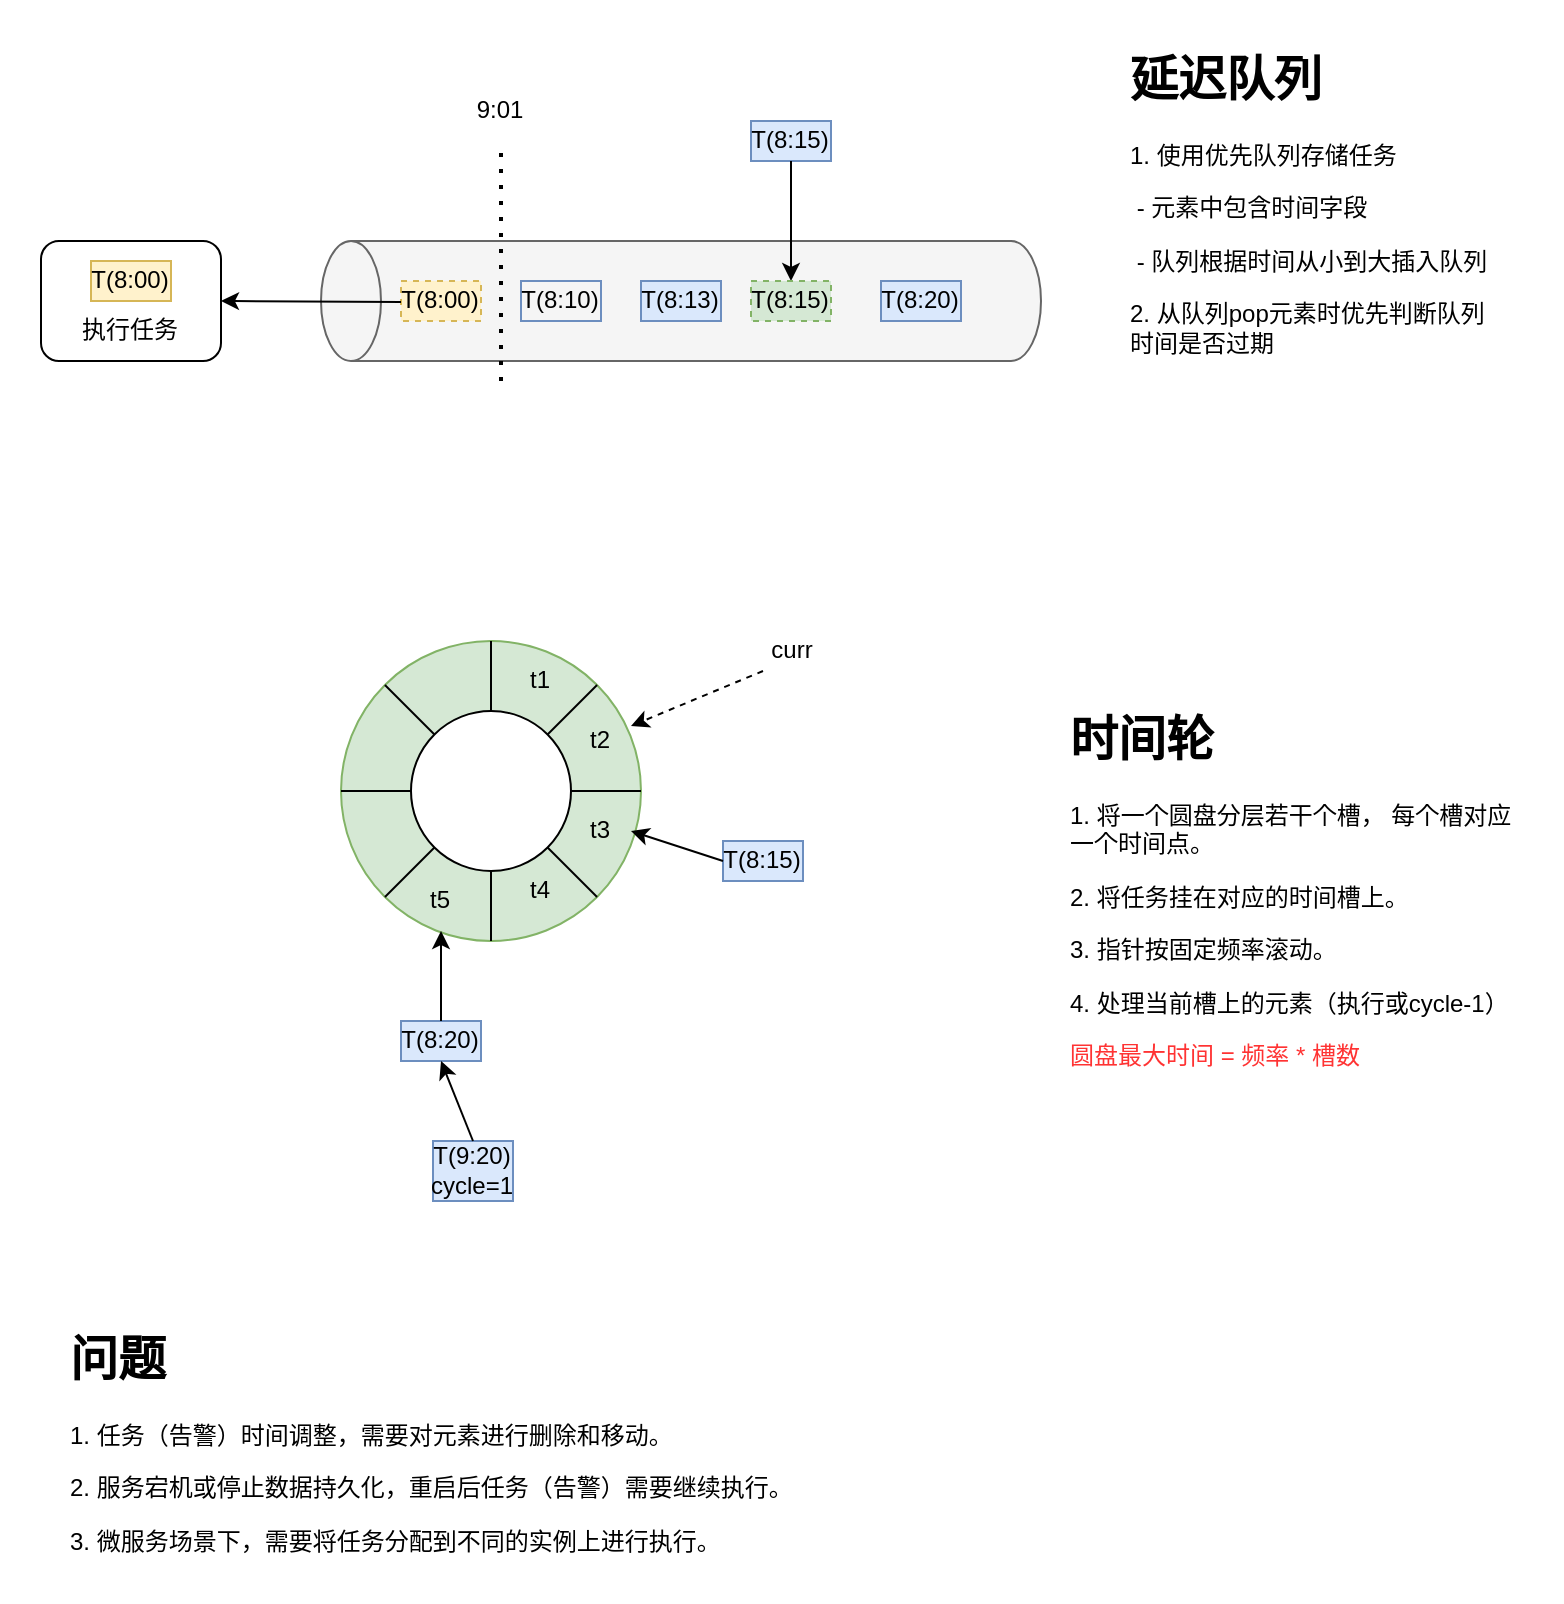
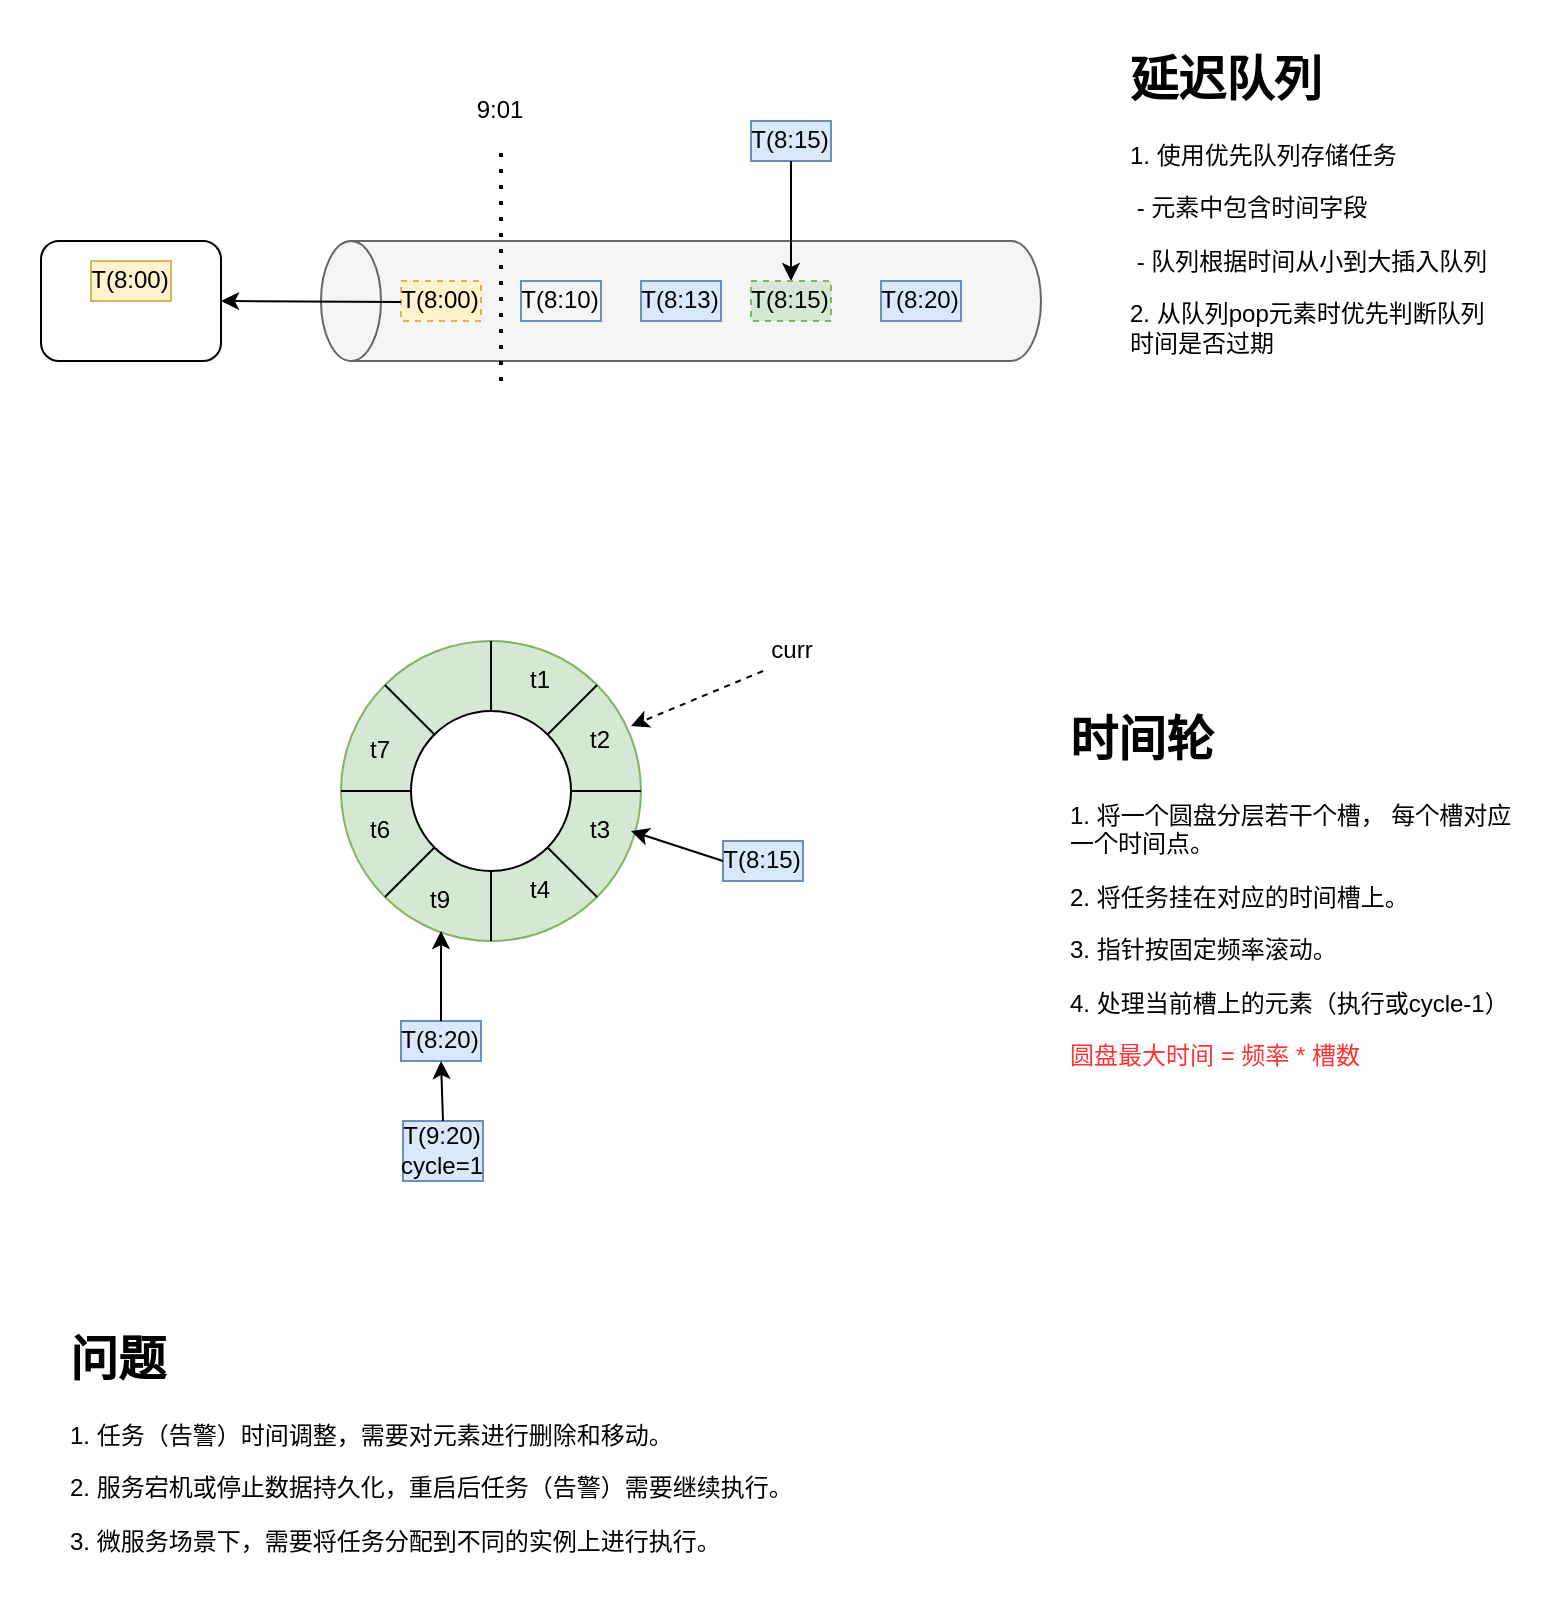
(131, 331) -> none
none -> (381, 751)
none -> (381, 831)
(441, 901) -> (441, 901)
(473, 1171) -> (443, 1151)
